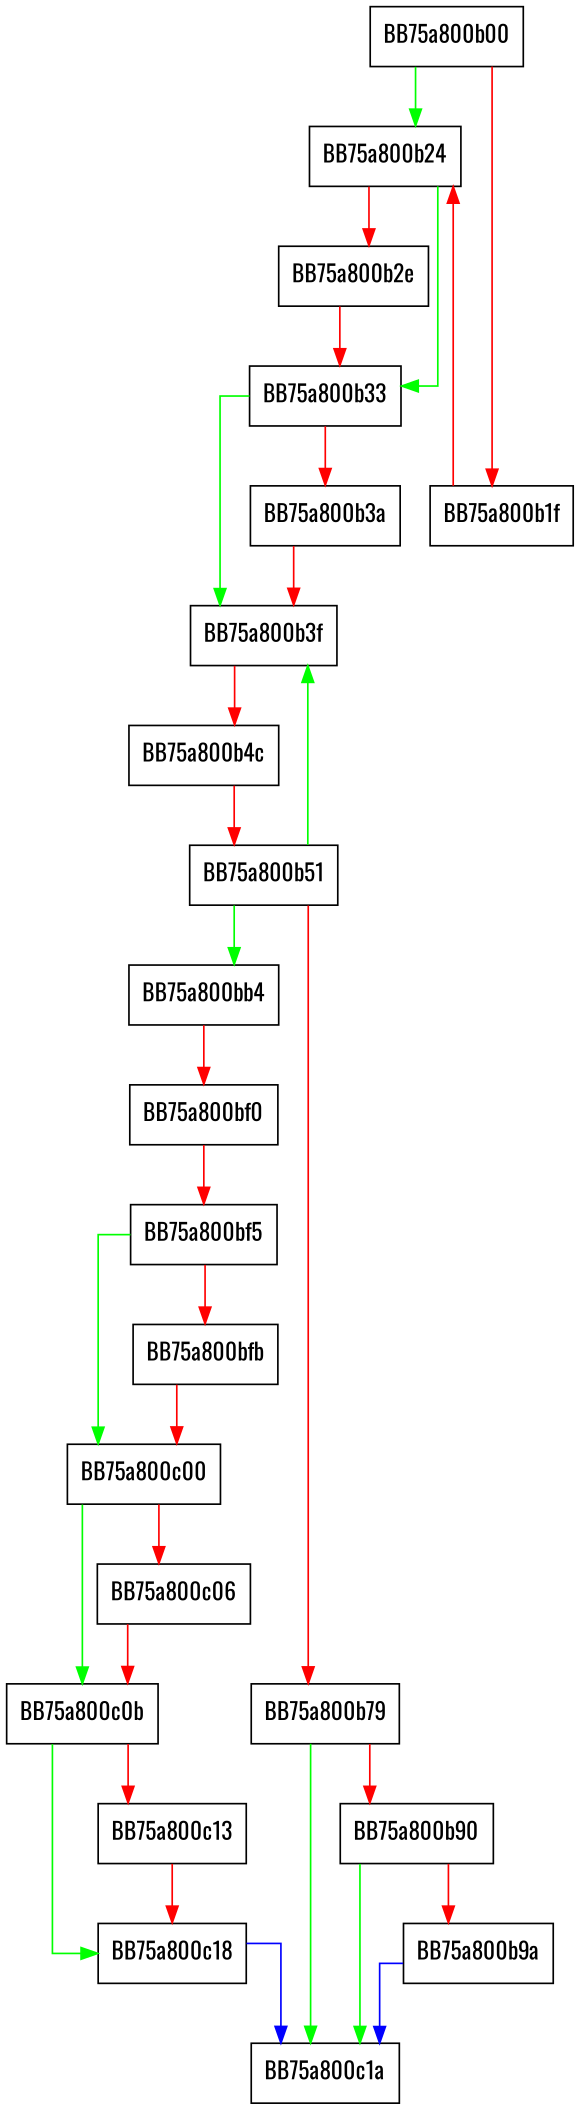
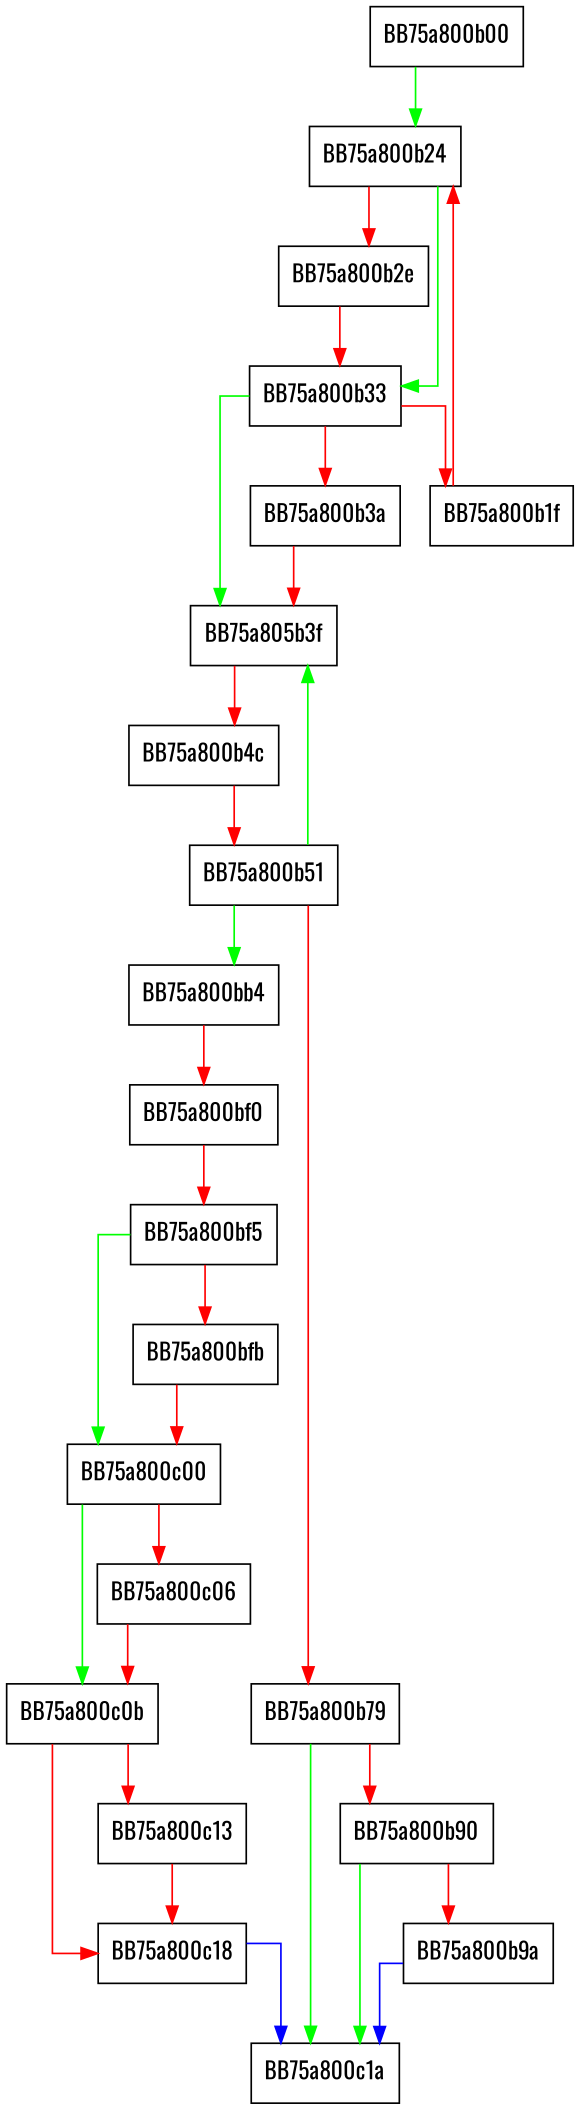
(492, 268) -> (442, 406)
(264, 636) -> (264, 636)
(52, 1863) -> (52, 1863)
